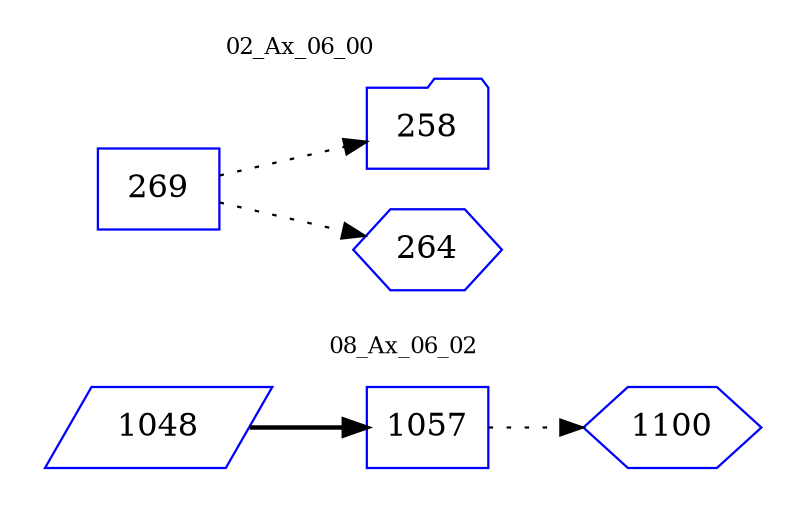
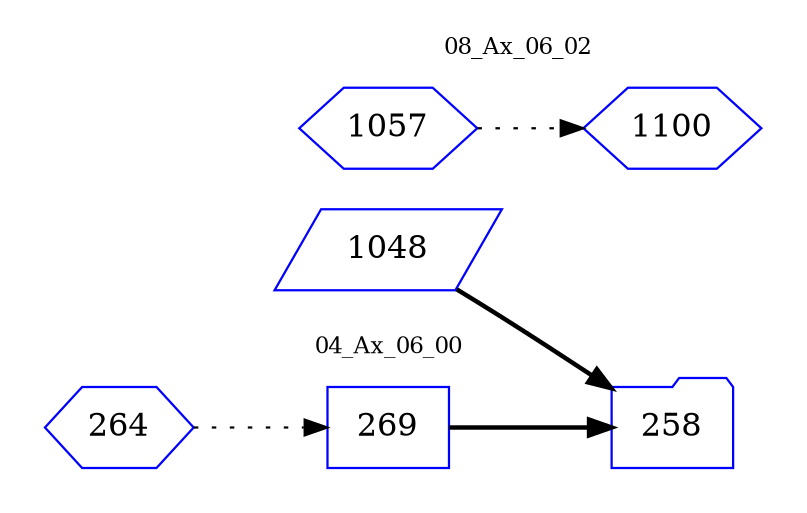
(300, 48) -> (389, 348)
(282, 161) -> (519, 428)
(281, 217) -> (249, 428)
(297, 428) -> (538, 341)
(428, 428) -> (388, 128)
